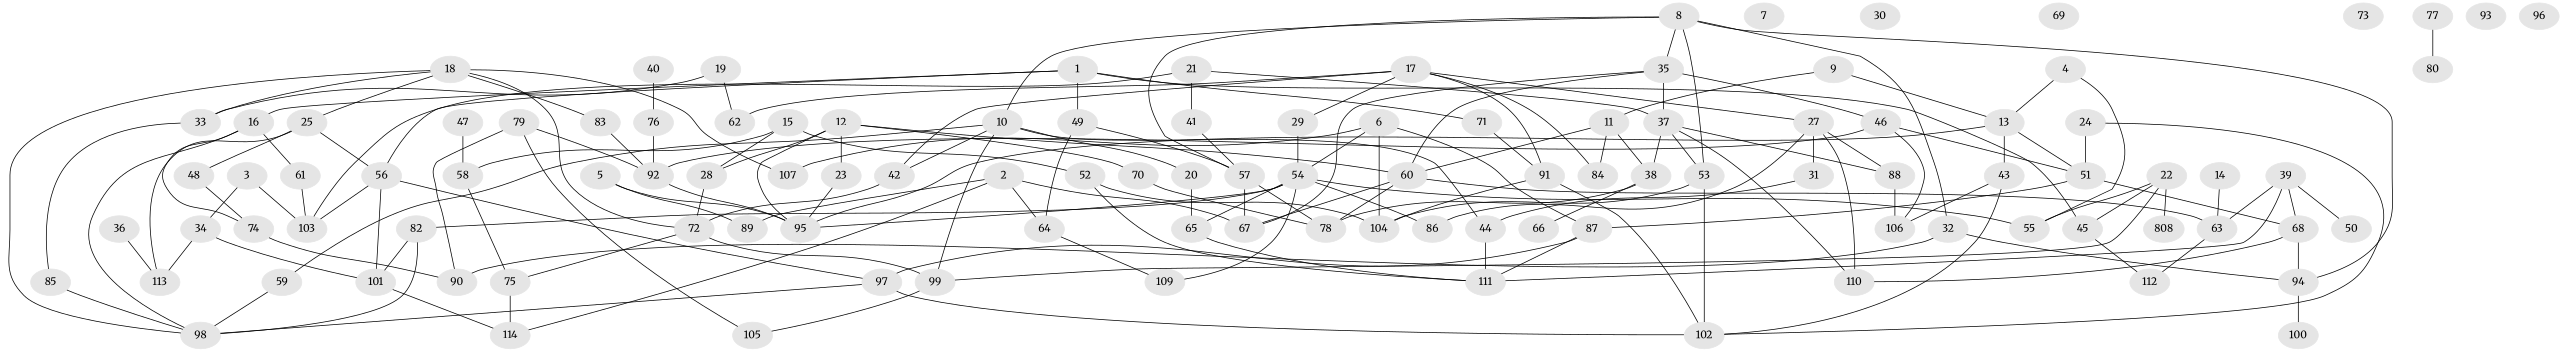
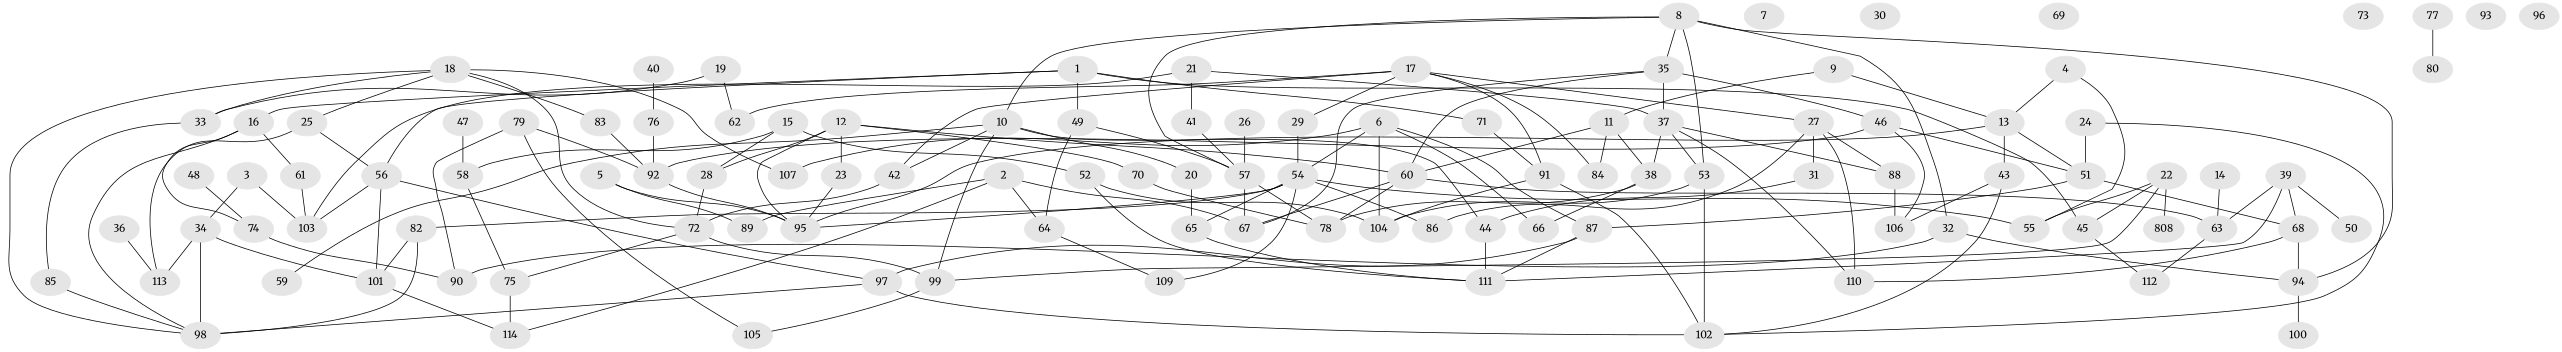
none -> (1245, 123)
(250, 149) -> none
none -> (1466, 168)
(241, 309) -> (201, 282)
